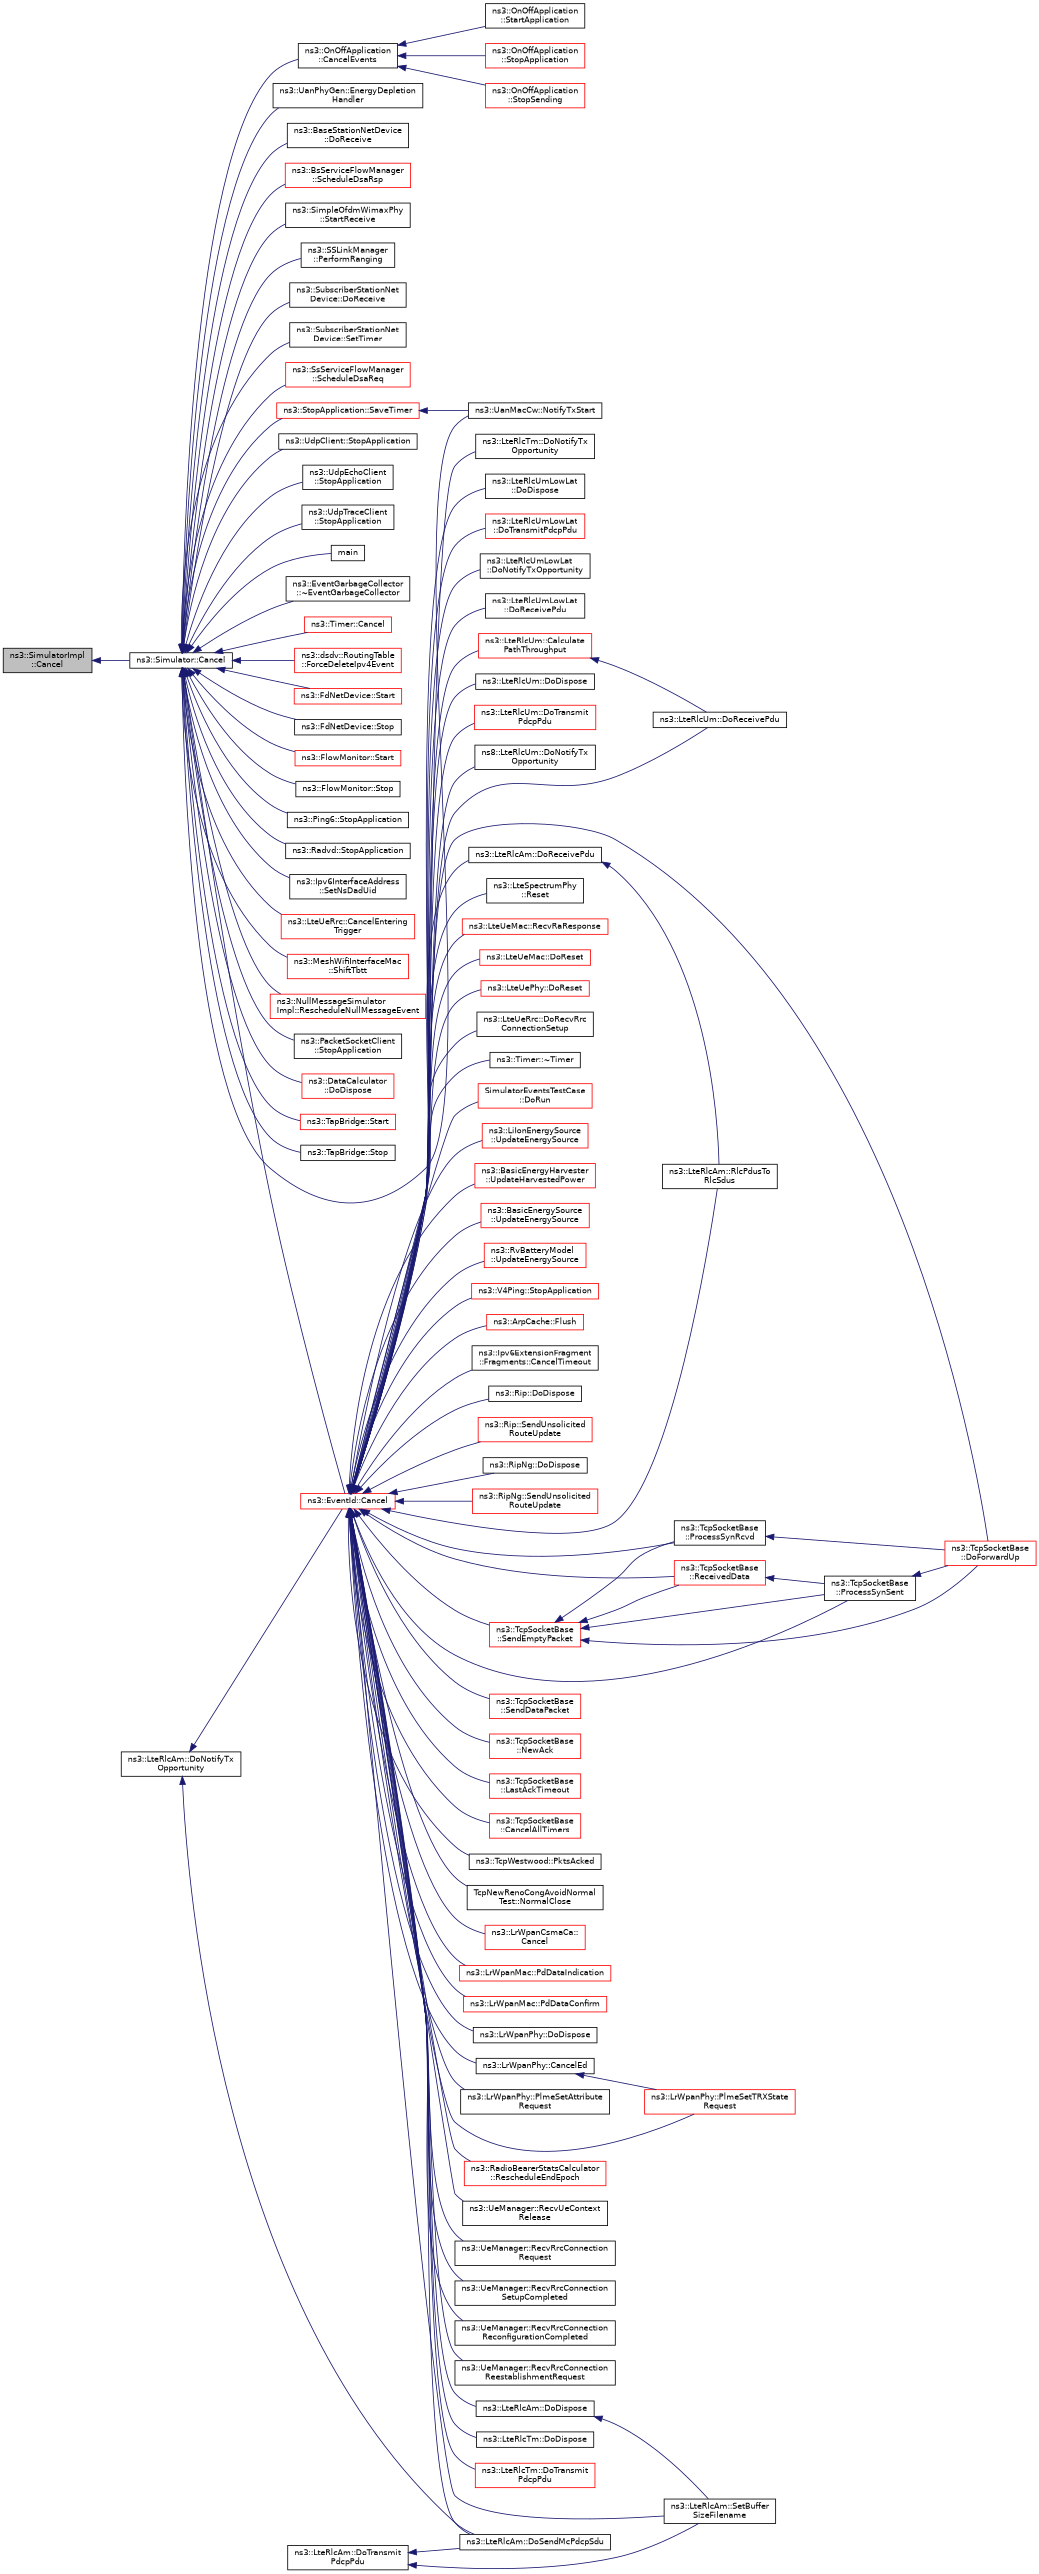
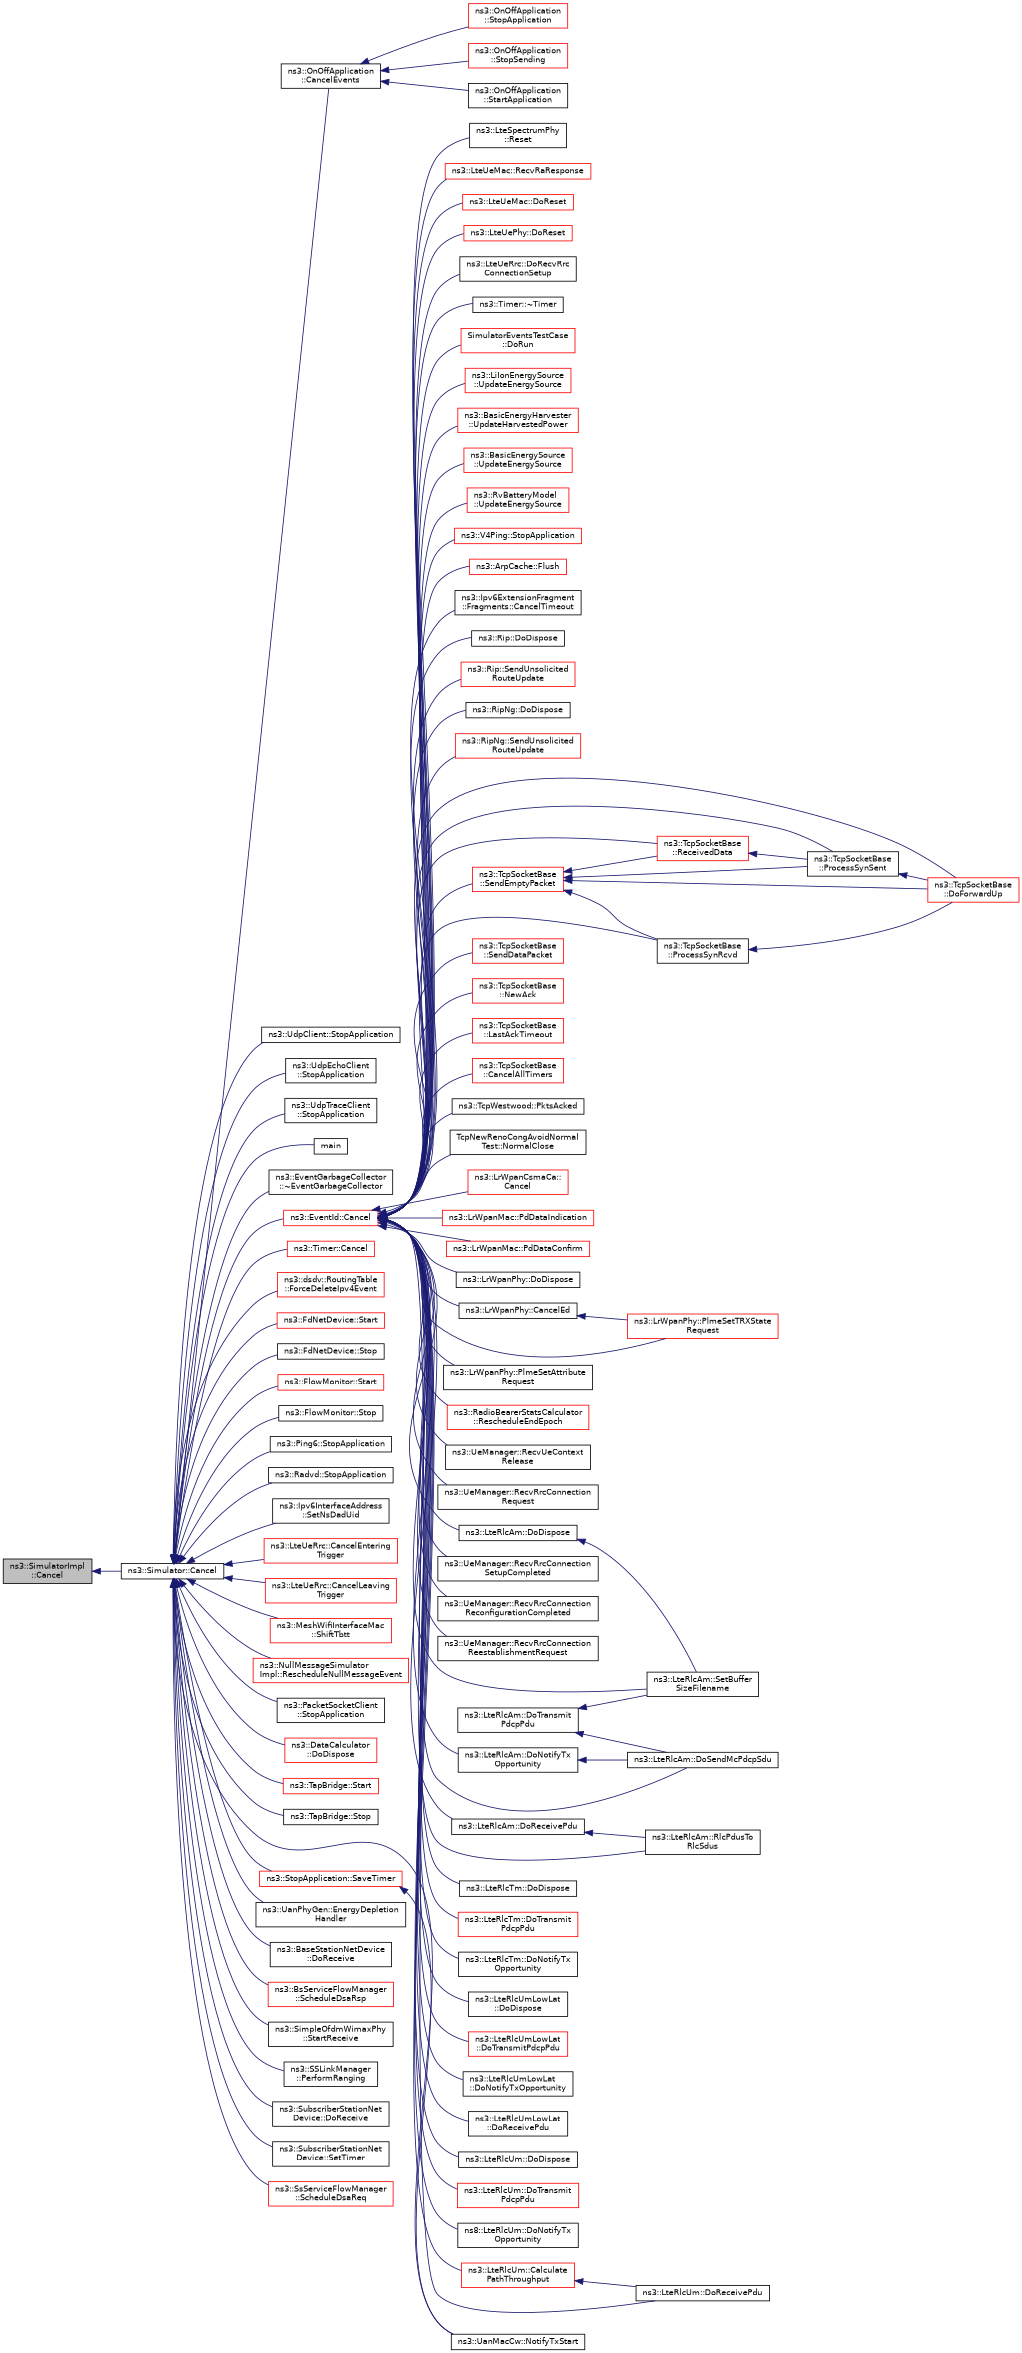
none -> (331, 1591)
(268, 1627) -> (424, 1486)
